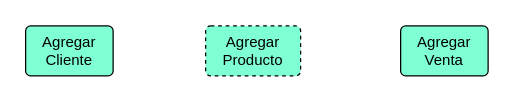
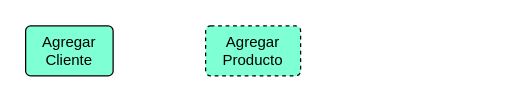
(444, 51) -> none
